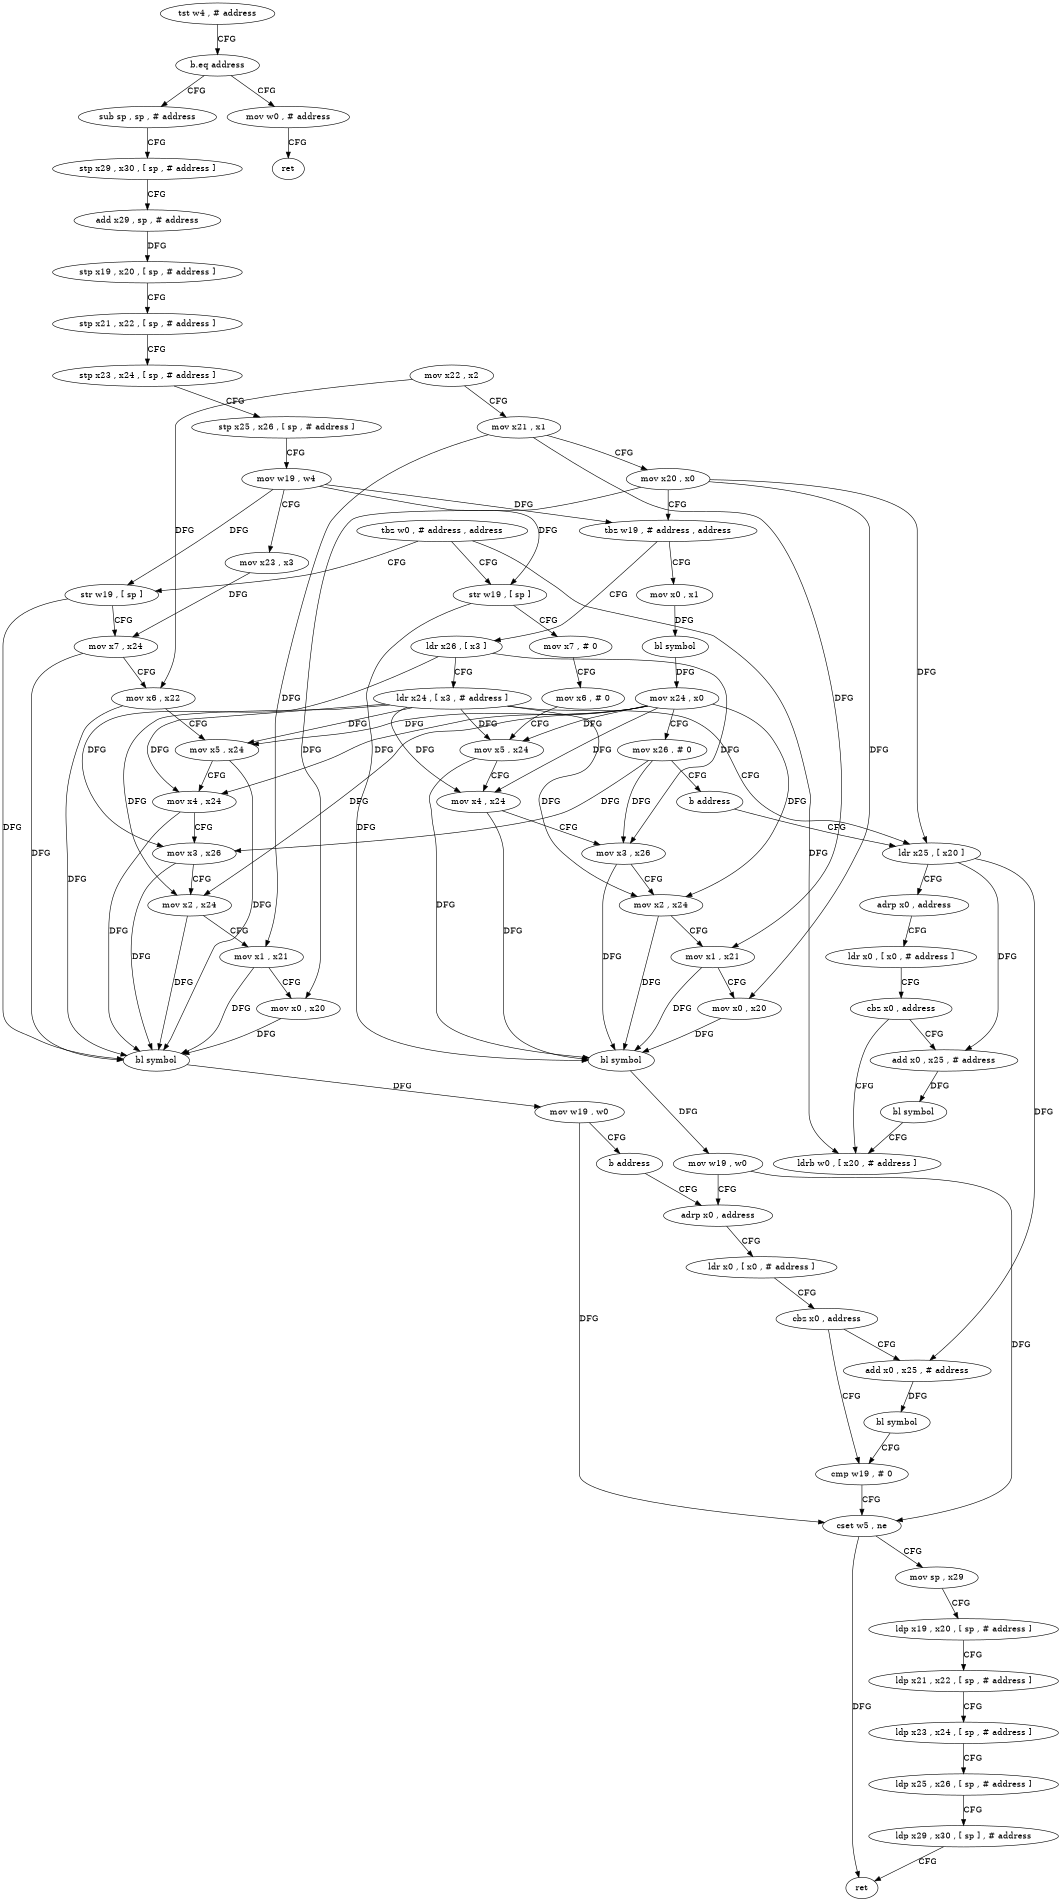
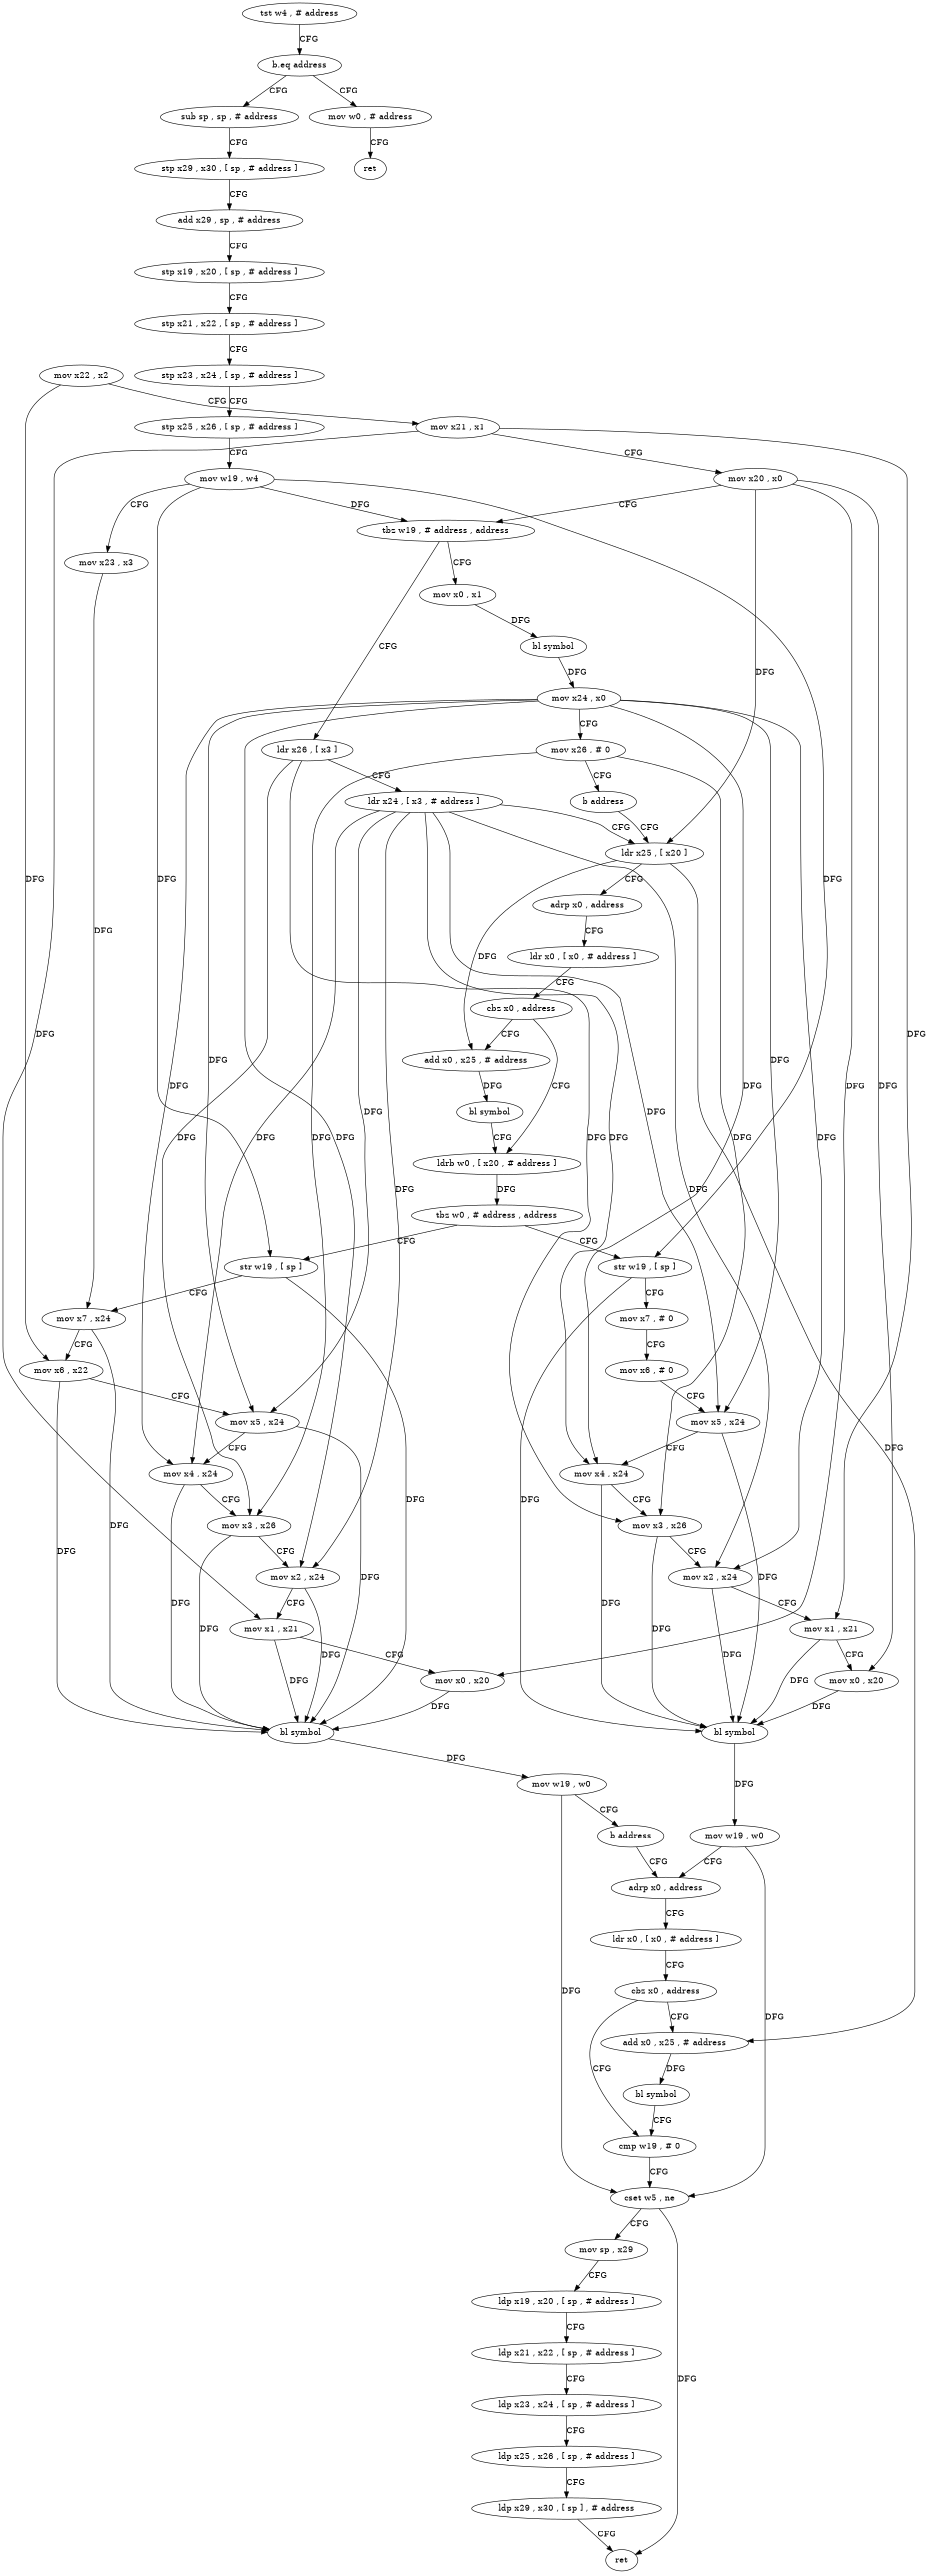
(157, 246) -> (239, 246)
(800, 750) -> (497, 1187)
